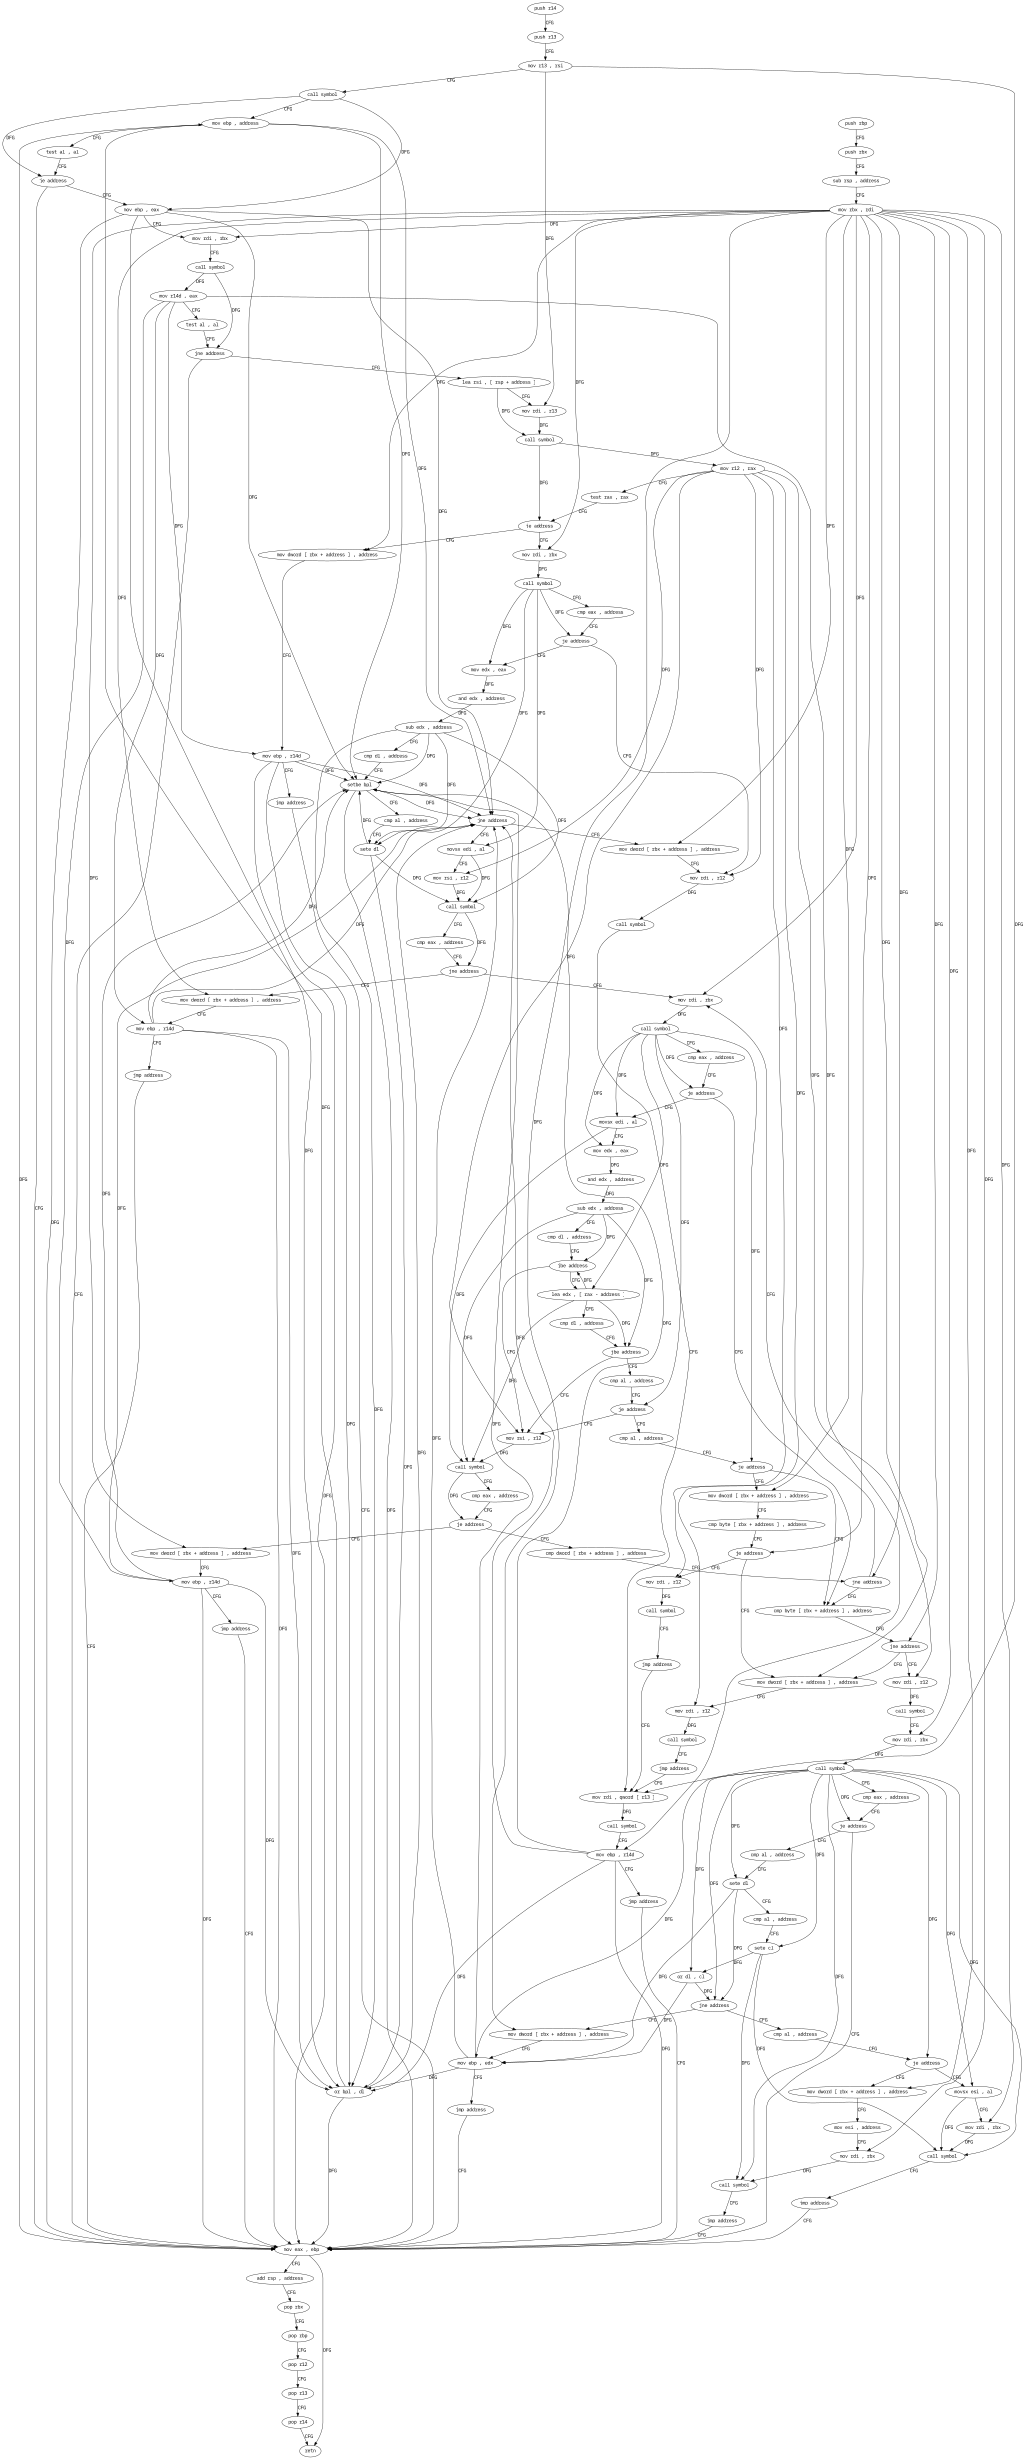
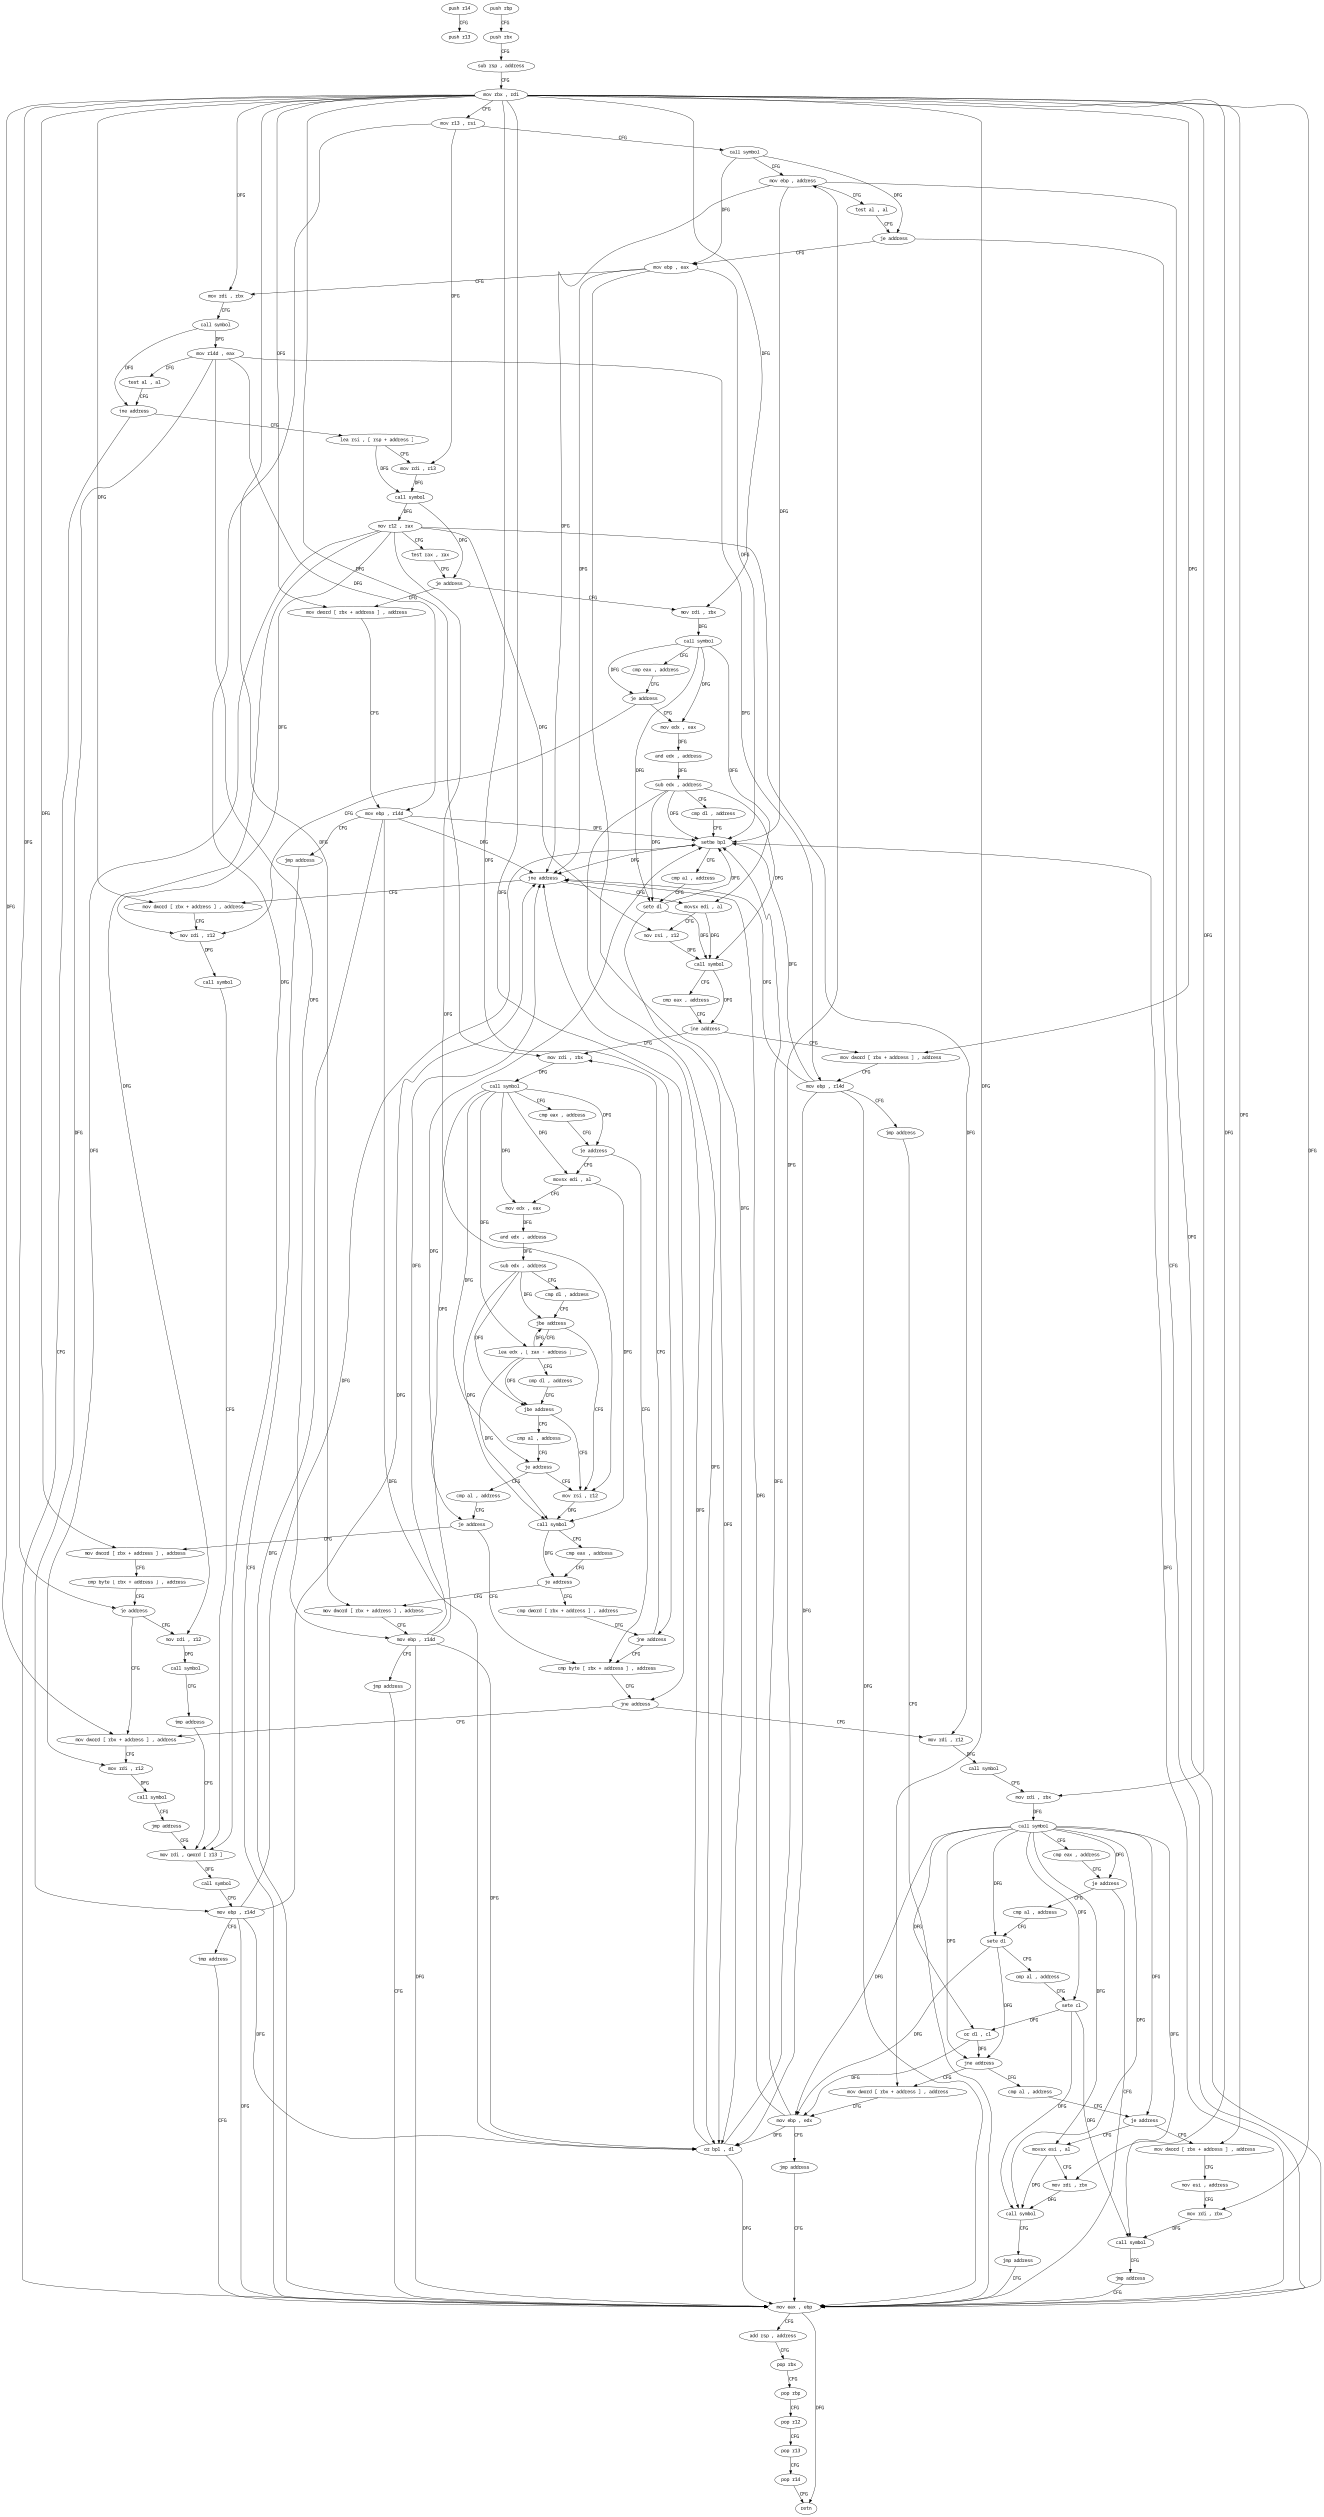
(545, 50) -> (481, 108)
(47, 1320) -> none
